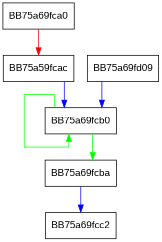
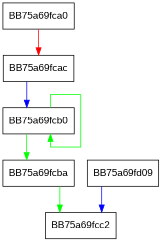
(39, 68) -> (39, 68)
(102, 91) -> (102, 196)
(81, 196) -> (60, 196)
